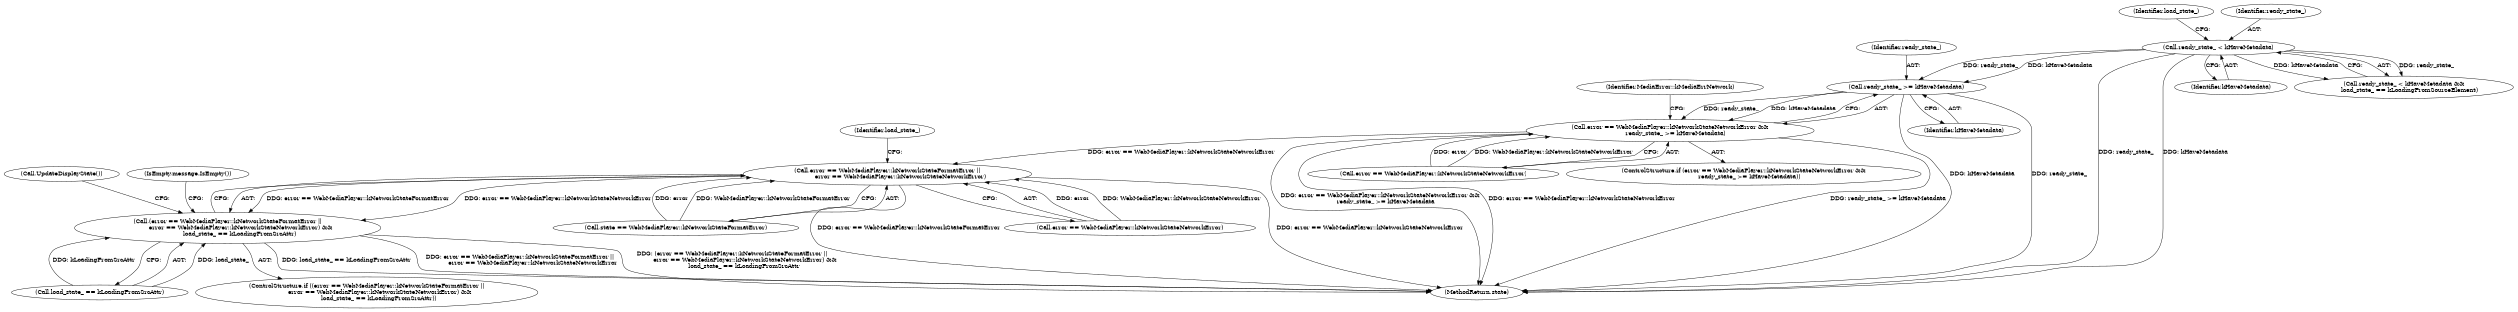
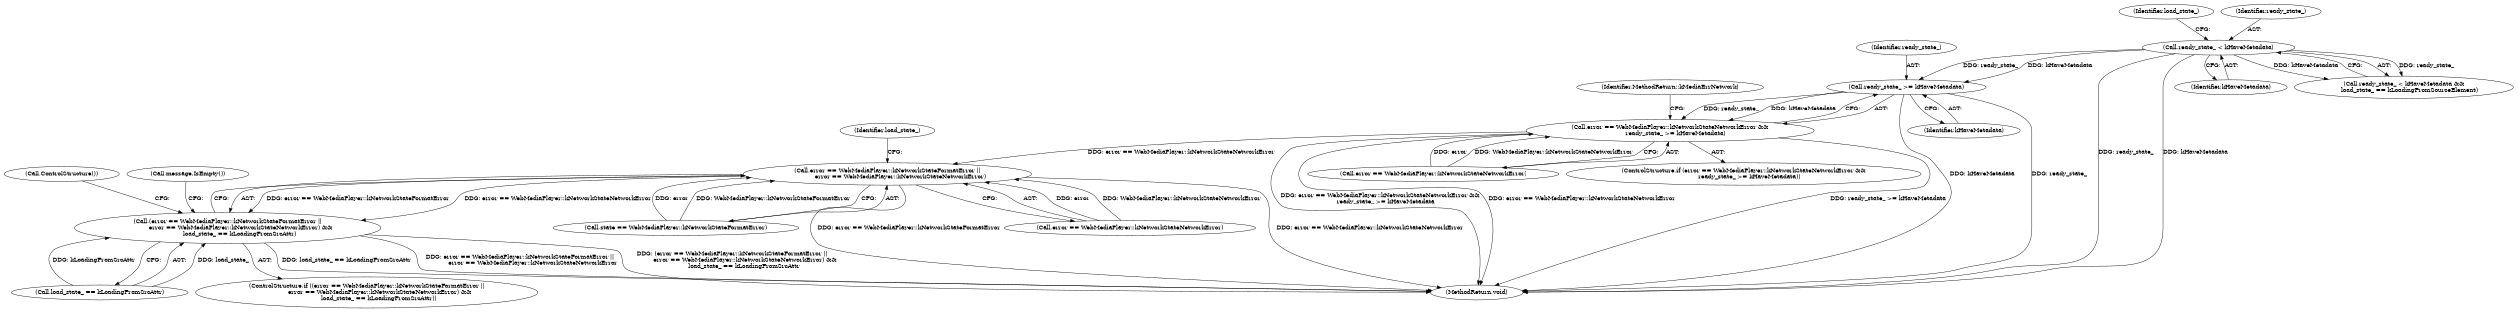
(1670, 87) -> (1670, 87)
(62, 174) -> (62, 174)
(188, 174) -> (188, 174)
(1477, 292) -> (1477, 292)
